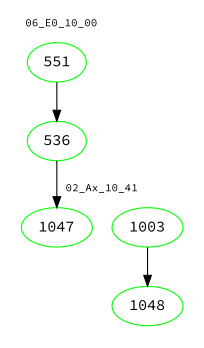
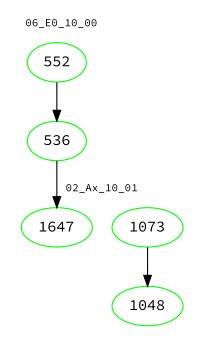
(57, 62) -> (57, 62)
(102, 189) -> (102, 189)
(57, 227) -> (57, 227)
(148, 227) -> (148, 227)
